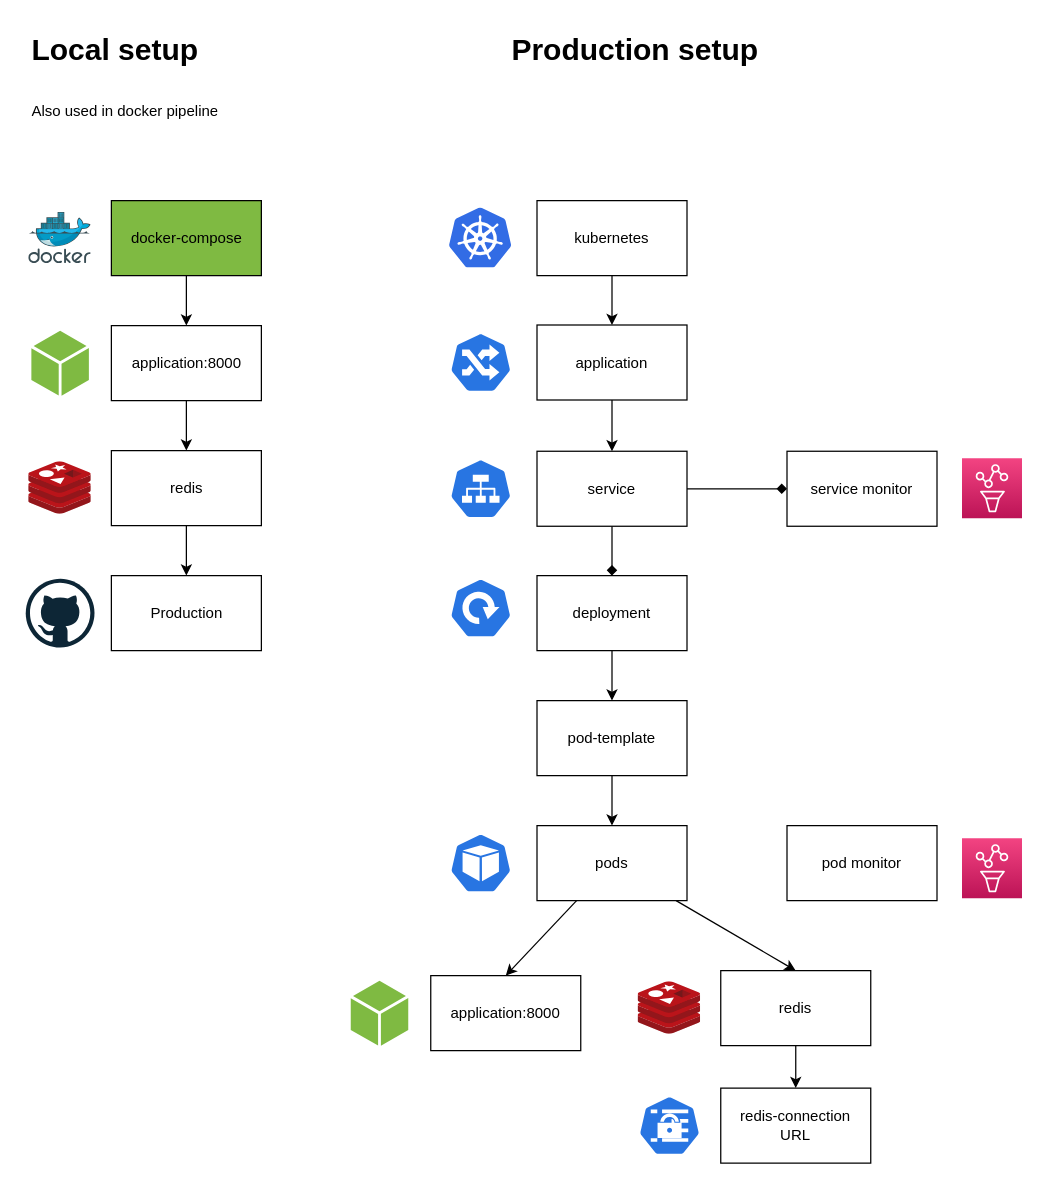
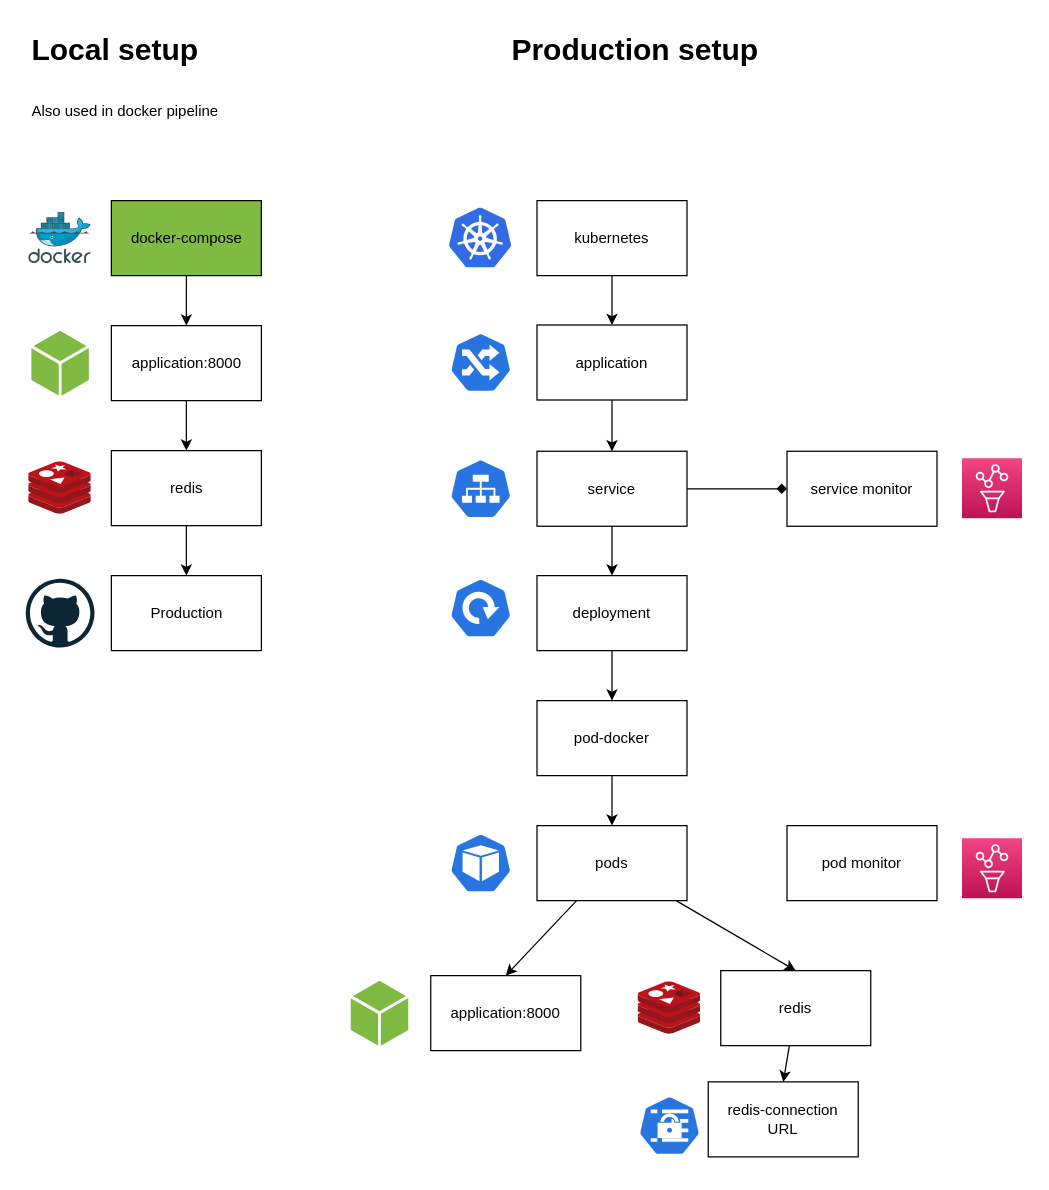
(612, 565) -> (612, 566)
(612, 738) -> (612, 738)
(796, 1126) -> (783, 1119)
